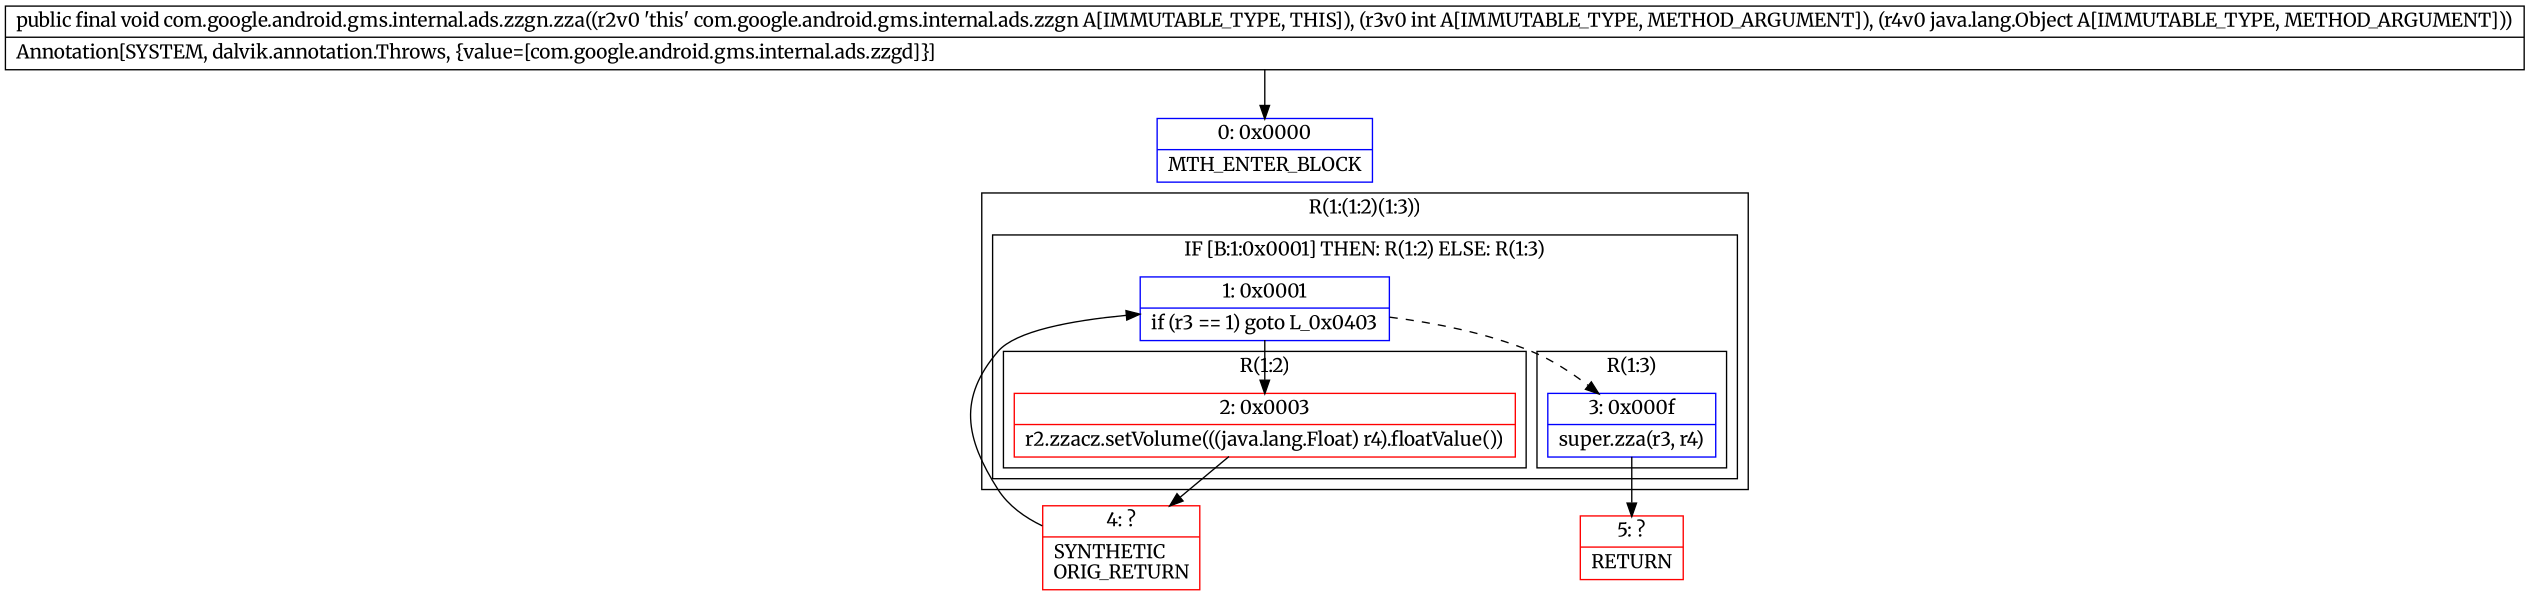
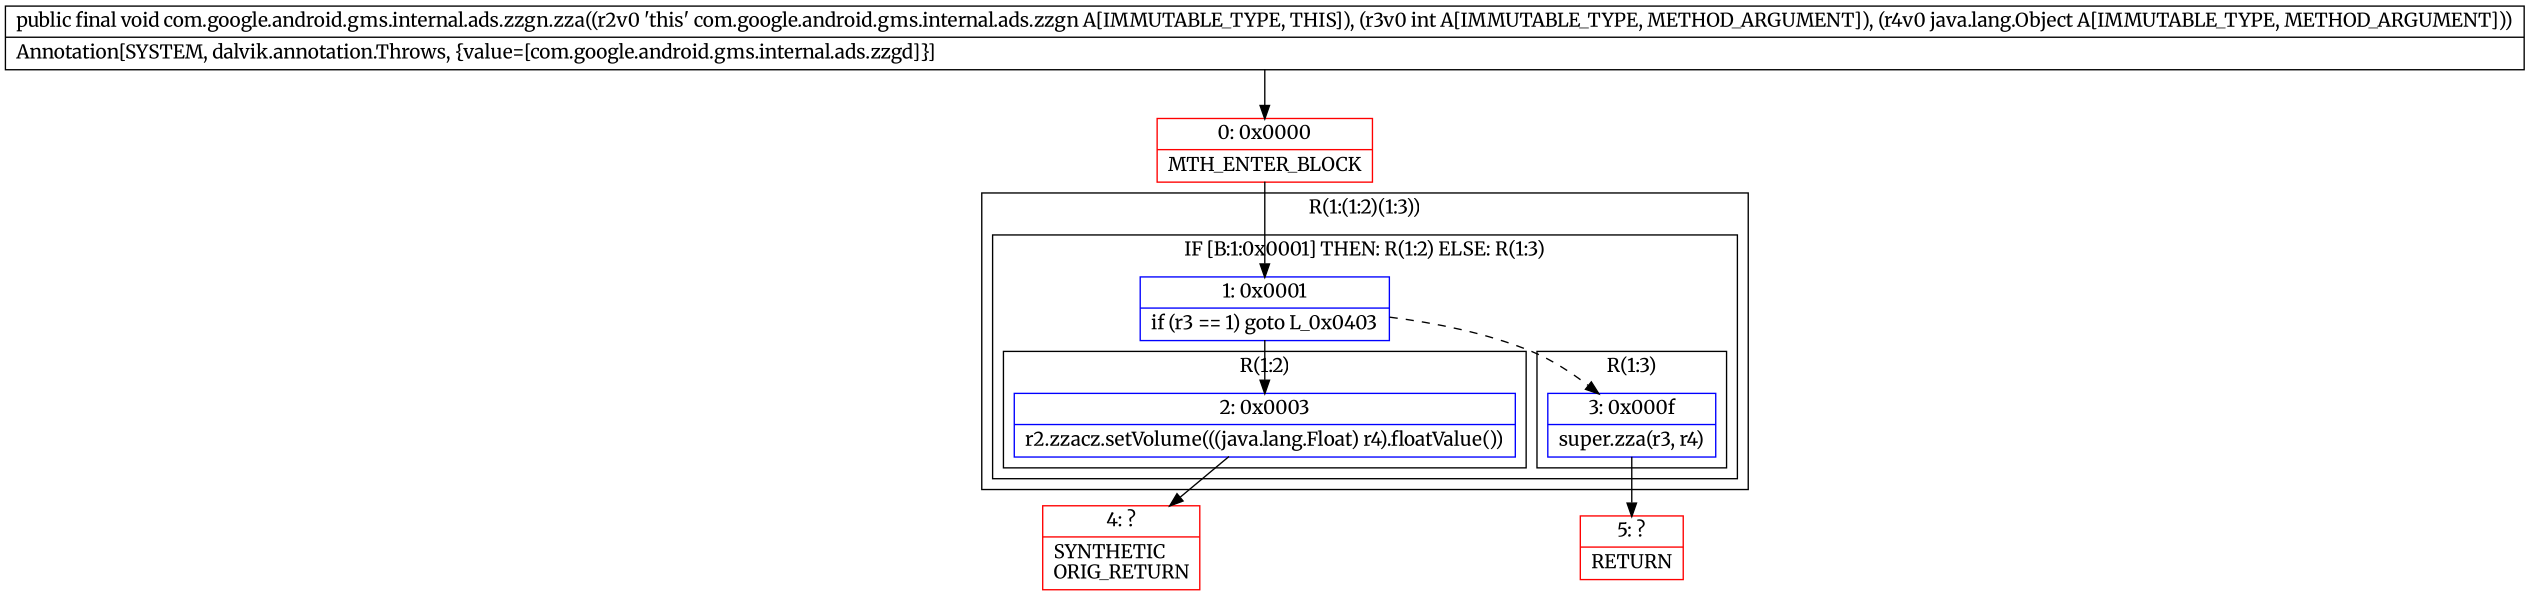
(1265, 150) -> (1265, 150)
(973, 399) -> (1265, 223)
(1265, 425) -> (1265, 425)
